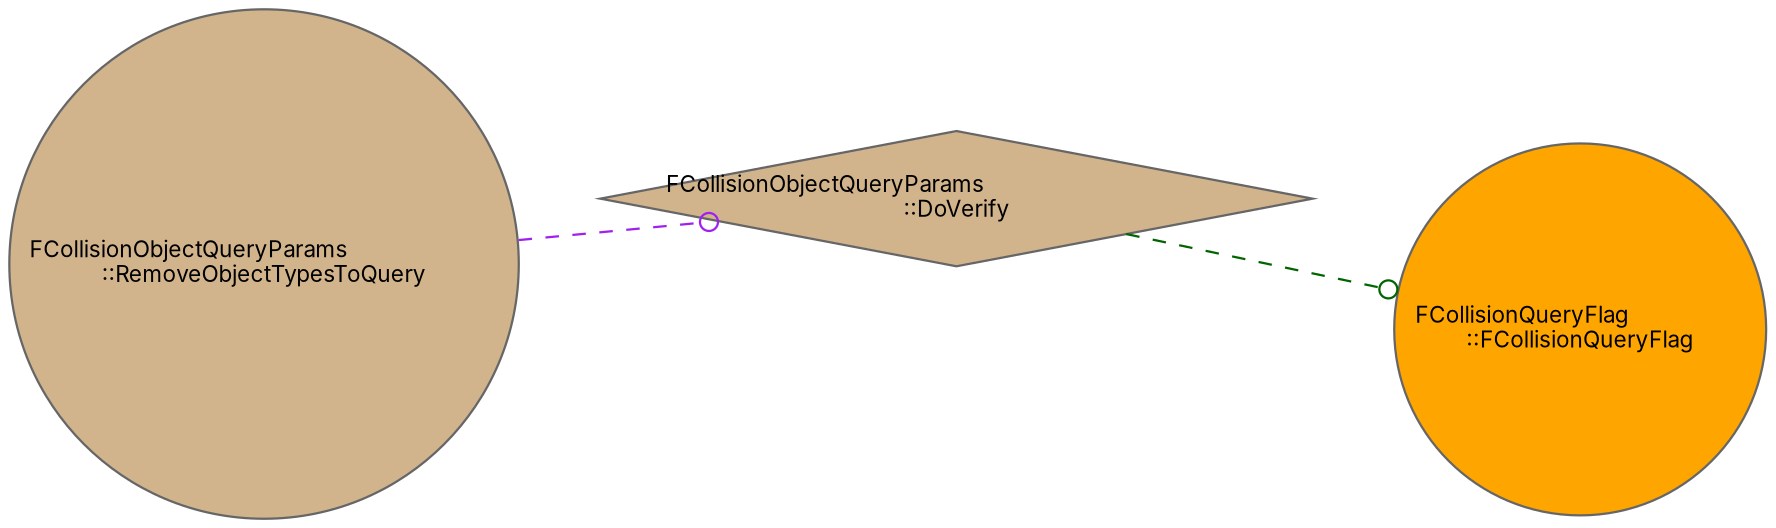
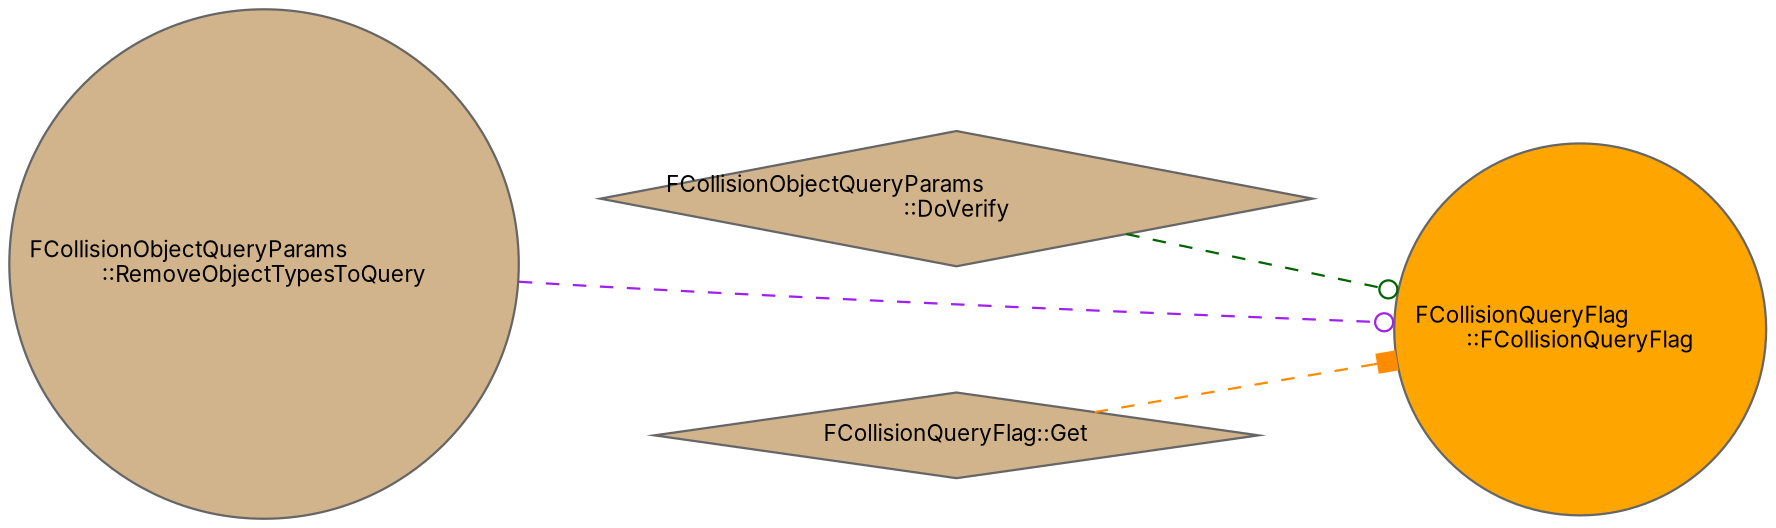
(609, 231) -> (947, 304)
none -> (956, 435)
